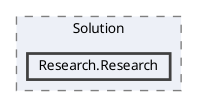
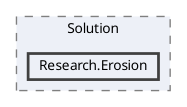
(99, 67) -> (93, 67)
